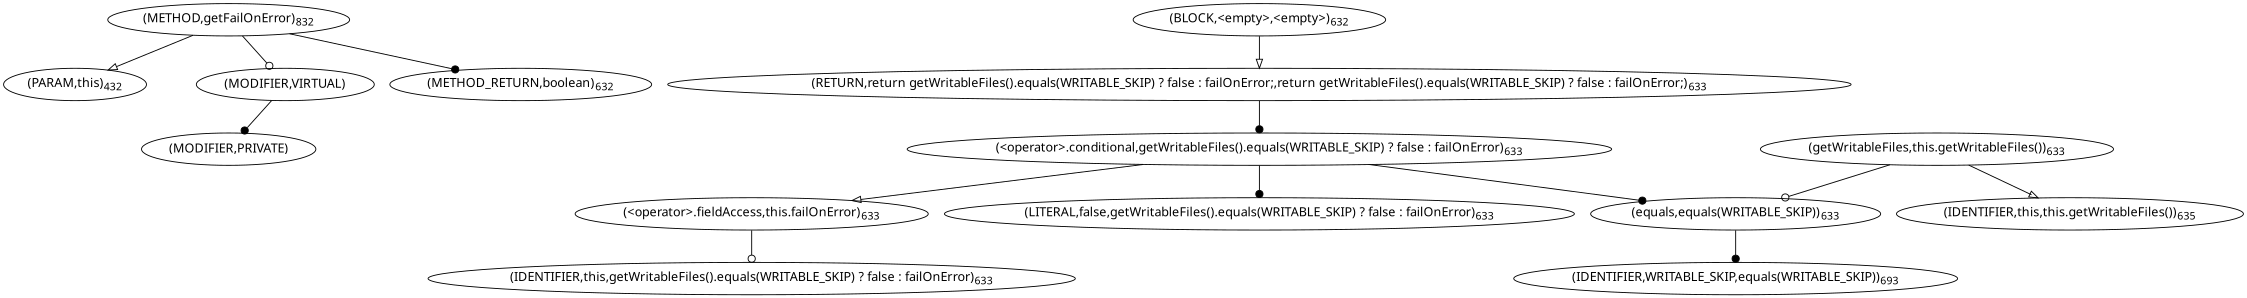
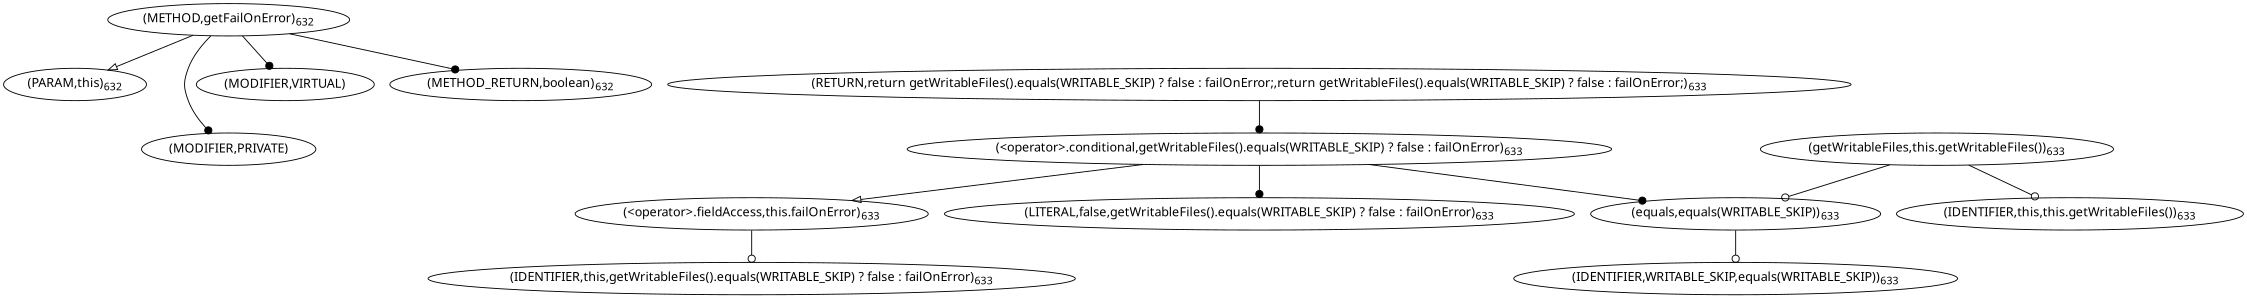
(305, 18) -> (305, 18)
(1259, 20) -> none
(255, 49) -> (255, 49)
(113, 83) -> (113, 83)
(259, 114) -> (185, 81)
(2000, 180) -> (2000, 180)
(2187, 213) -> (2187, 213)
(1736, 243) -> (1736, 243)
(1890, 277) -> (1890, 277)
